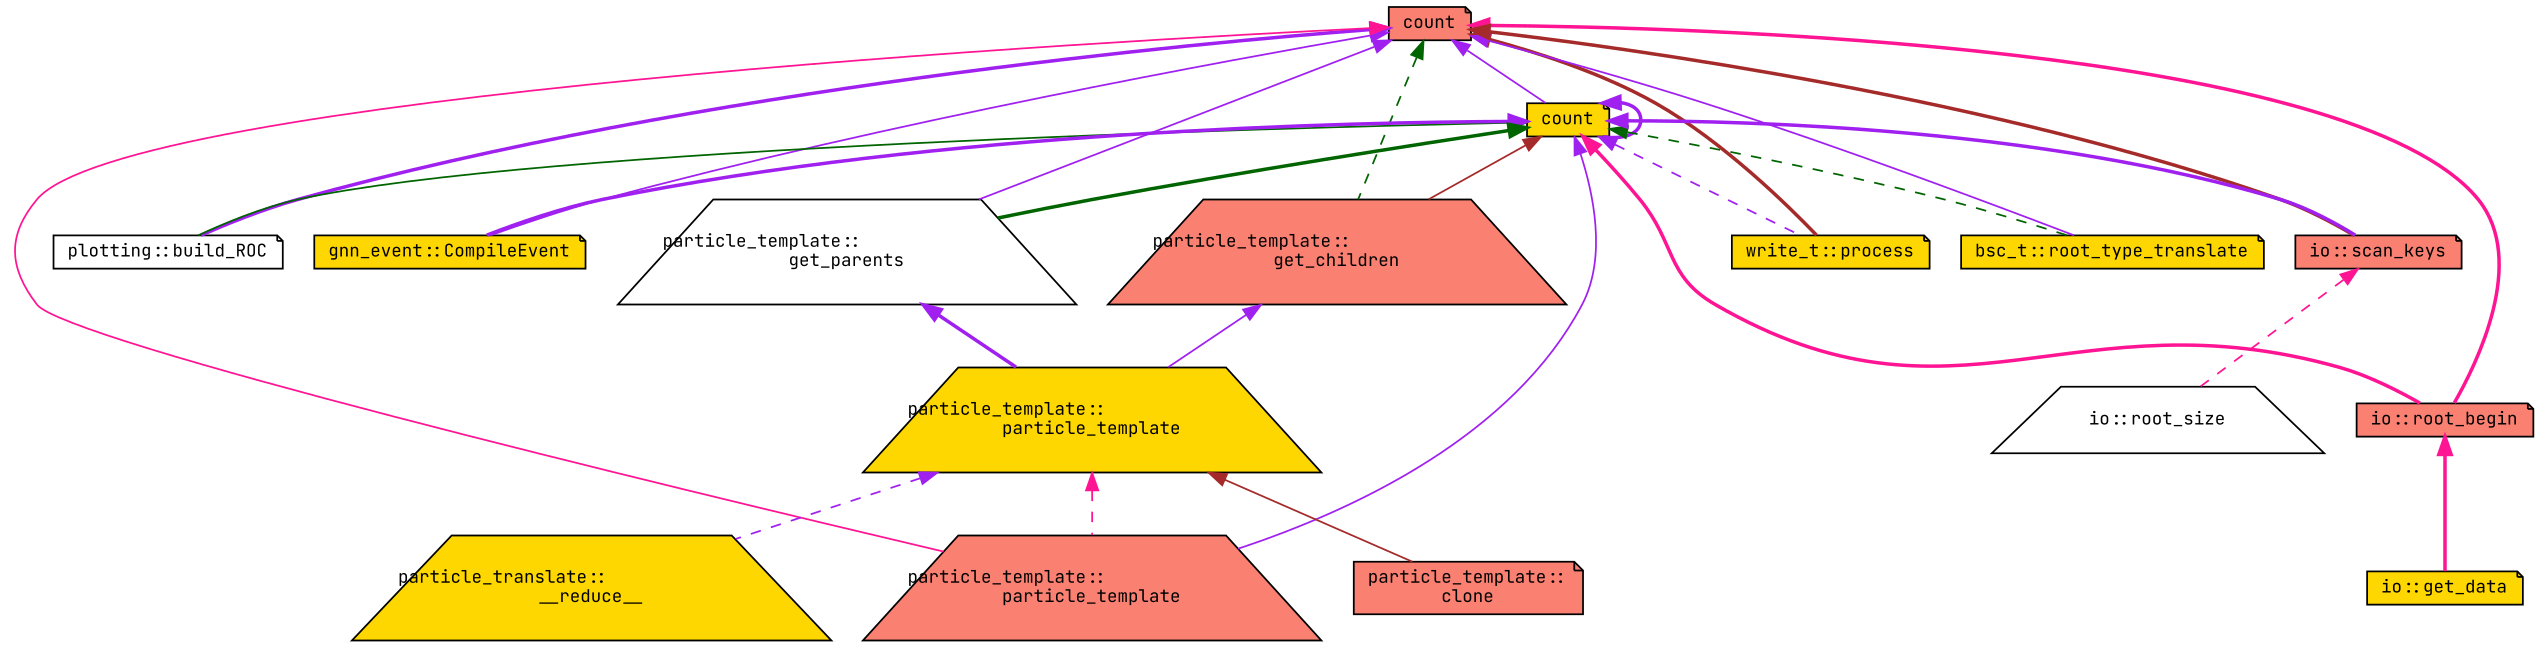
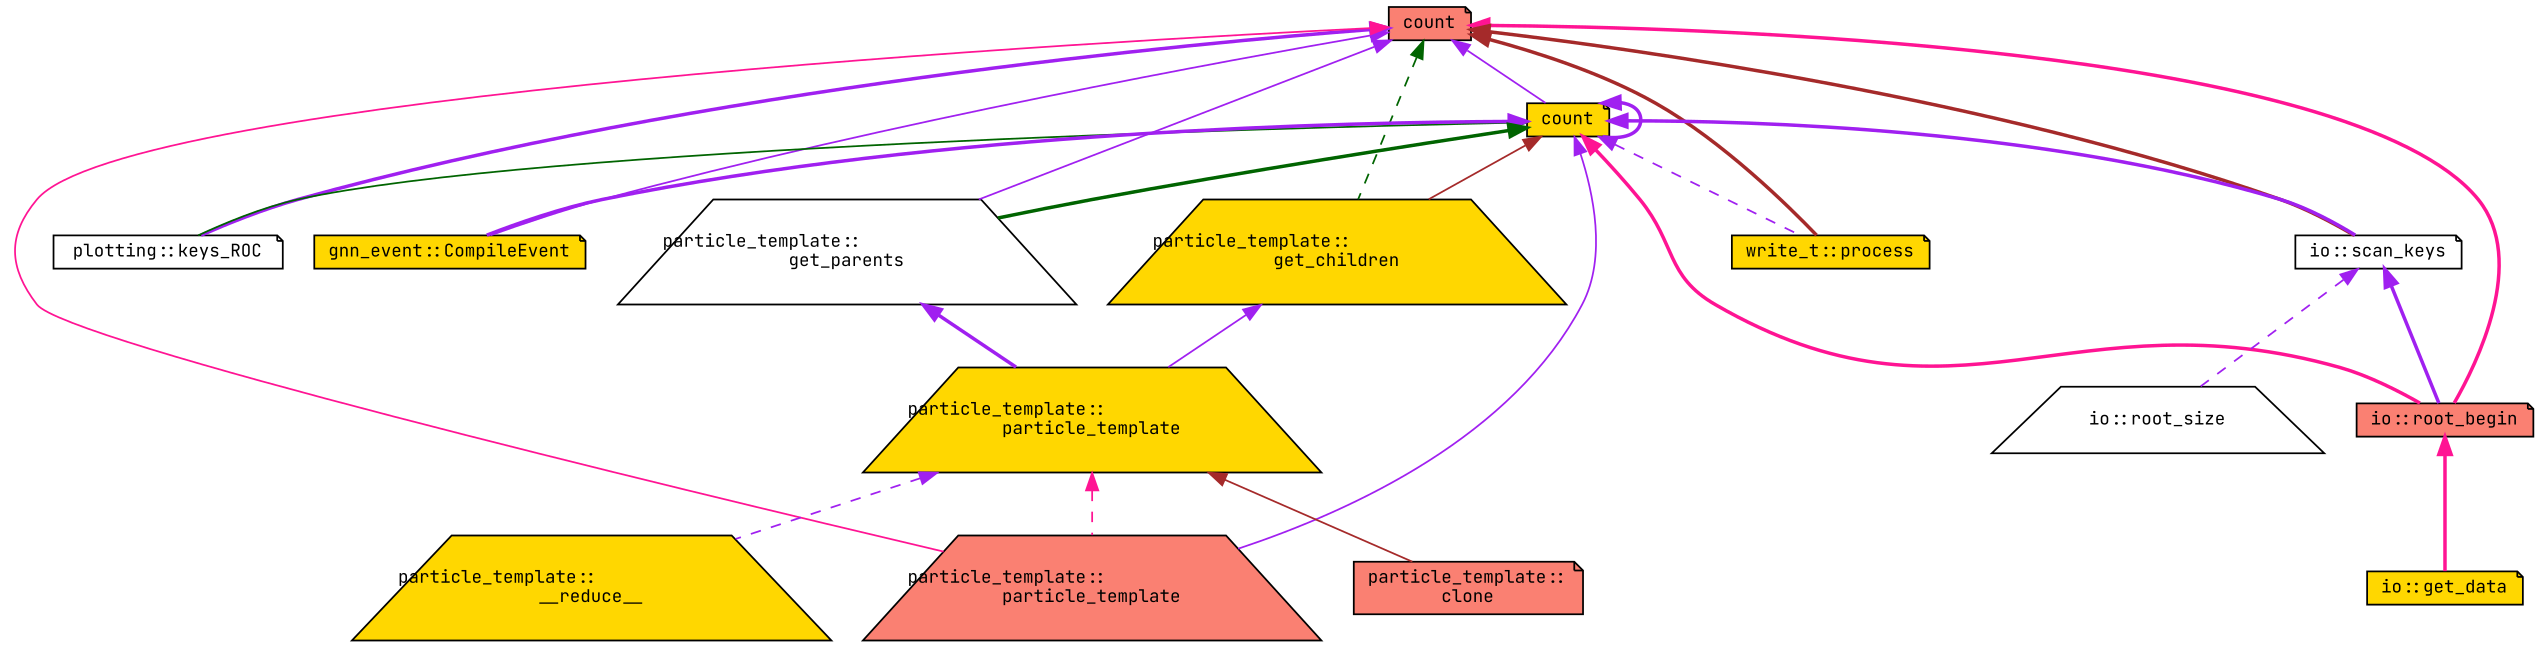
(168, 252) -> (168, 252)
(1337, 252) -> (1337, 252)
(2112, 252) -> none
(2378, 252) -> (2378, 252)
(2272, 333) -> (2272, 333)
none -> (2415, 344)
(592, 588) -> (592, 588)
